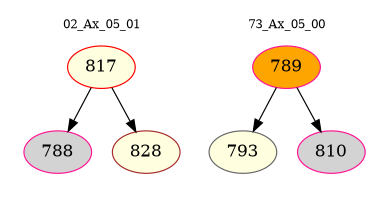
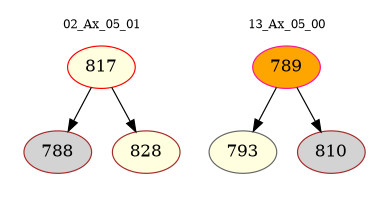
(287, 25) -> (287, 25)
(58, 152) -> (58, 152)
(331, 152) -> (331, 152)
